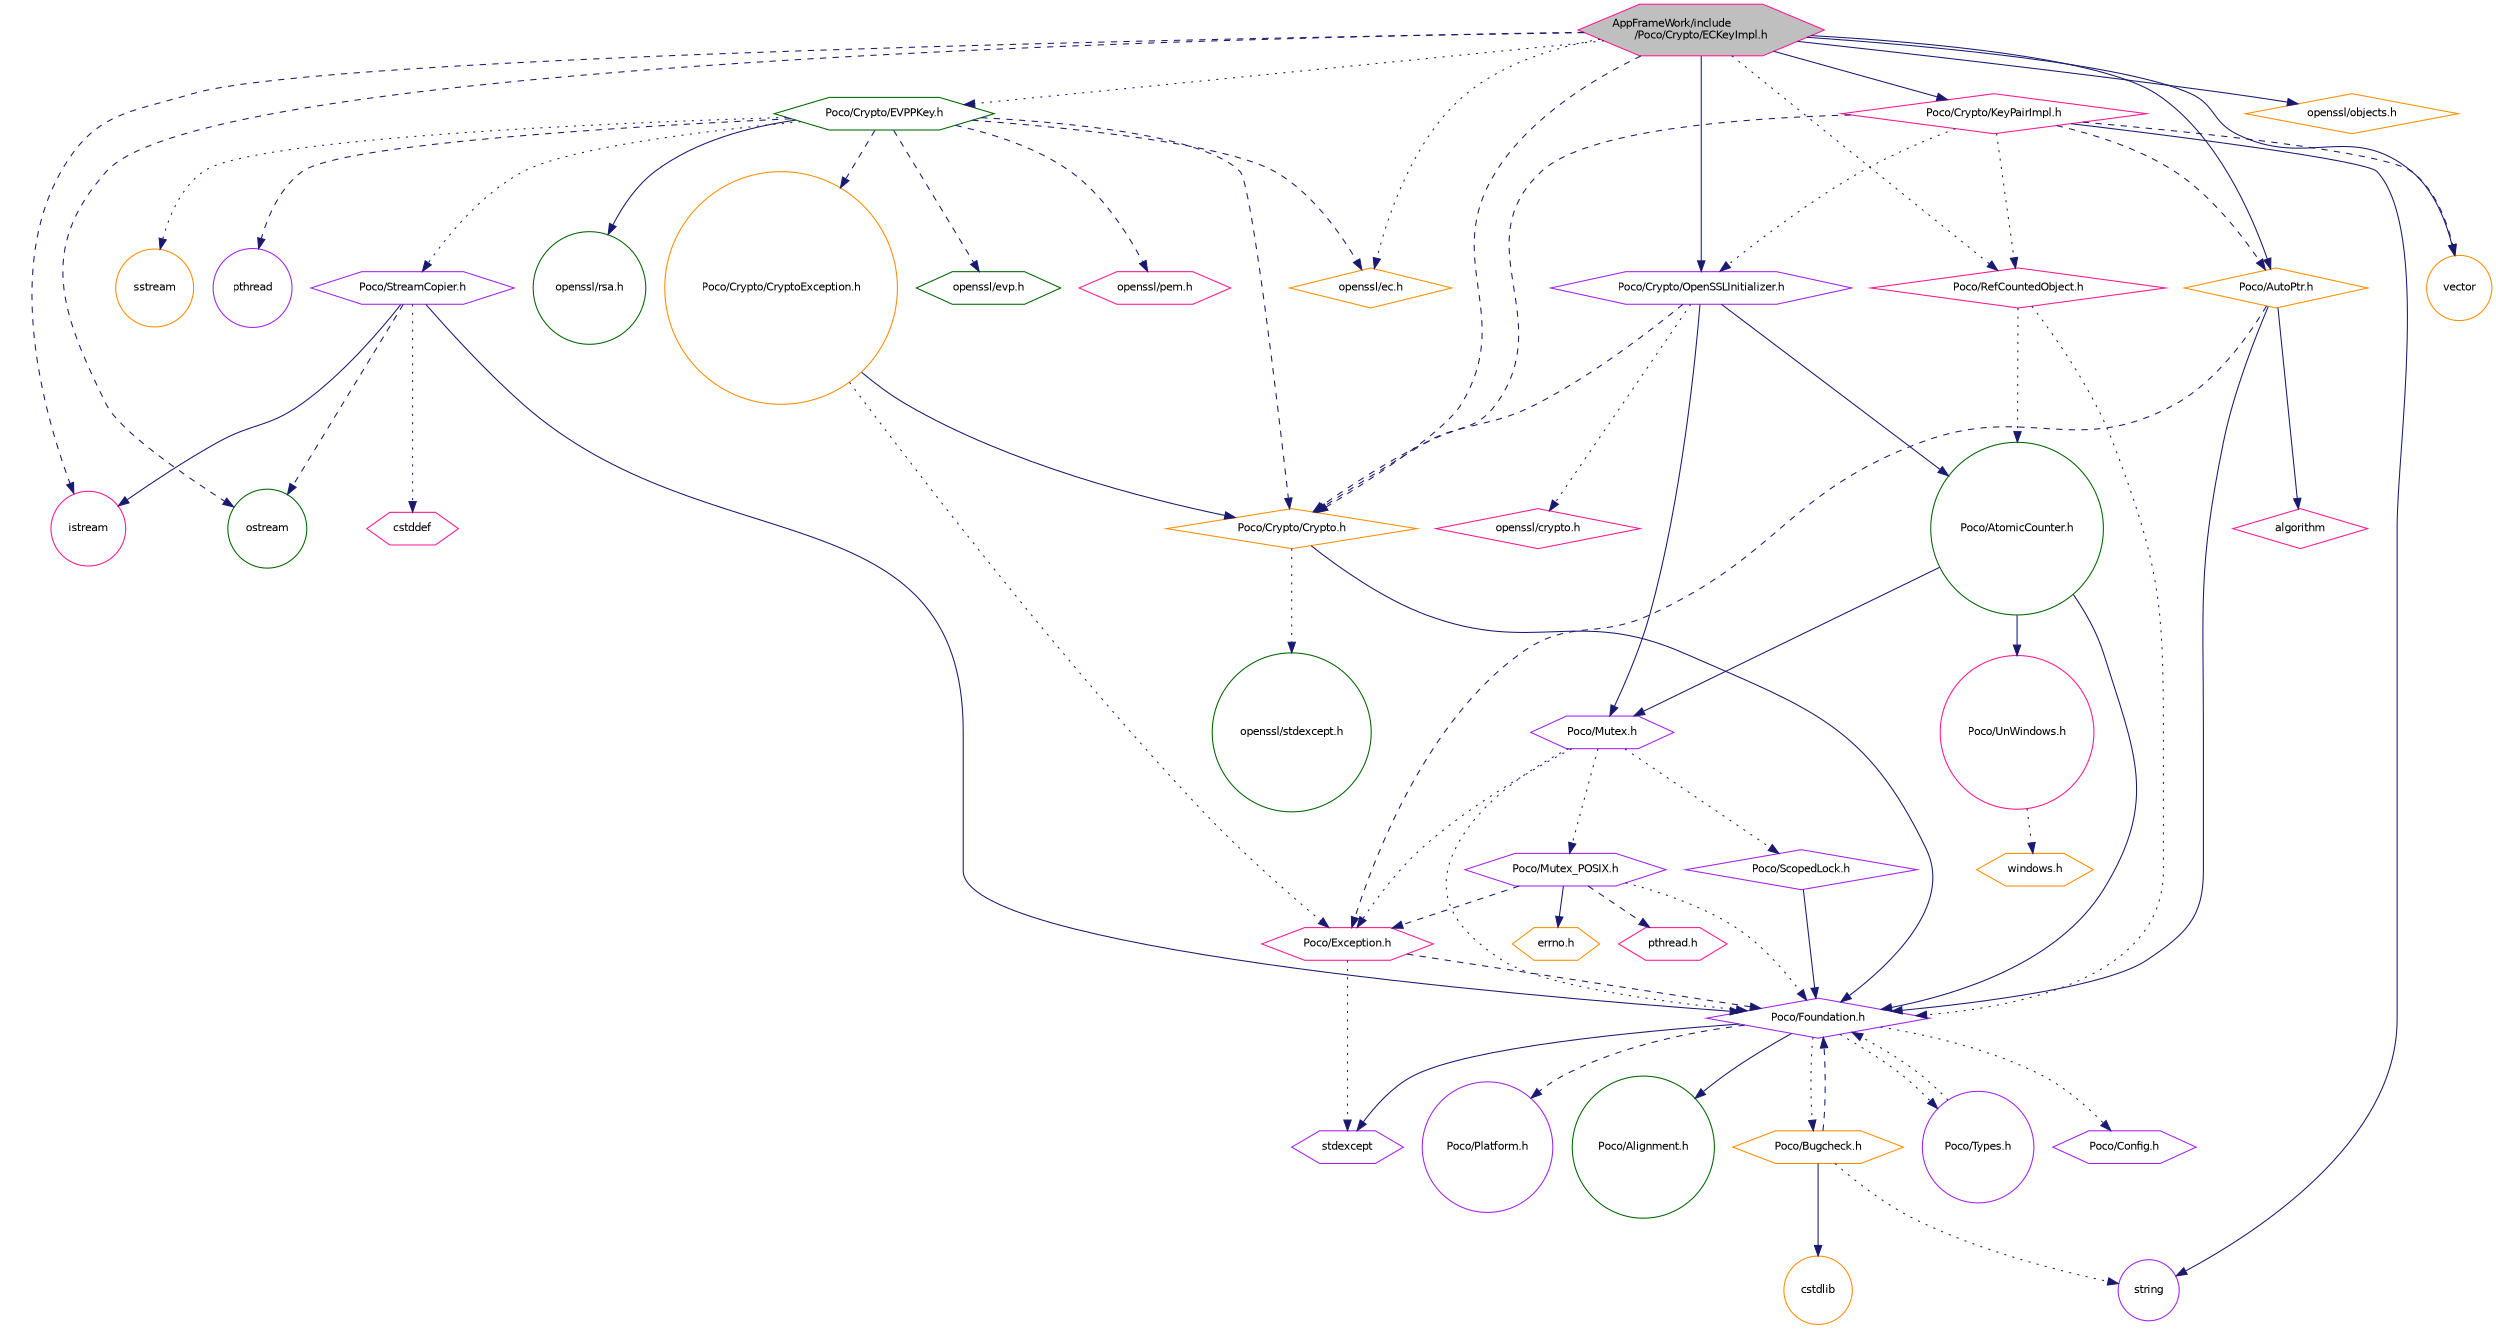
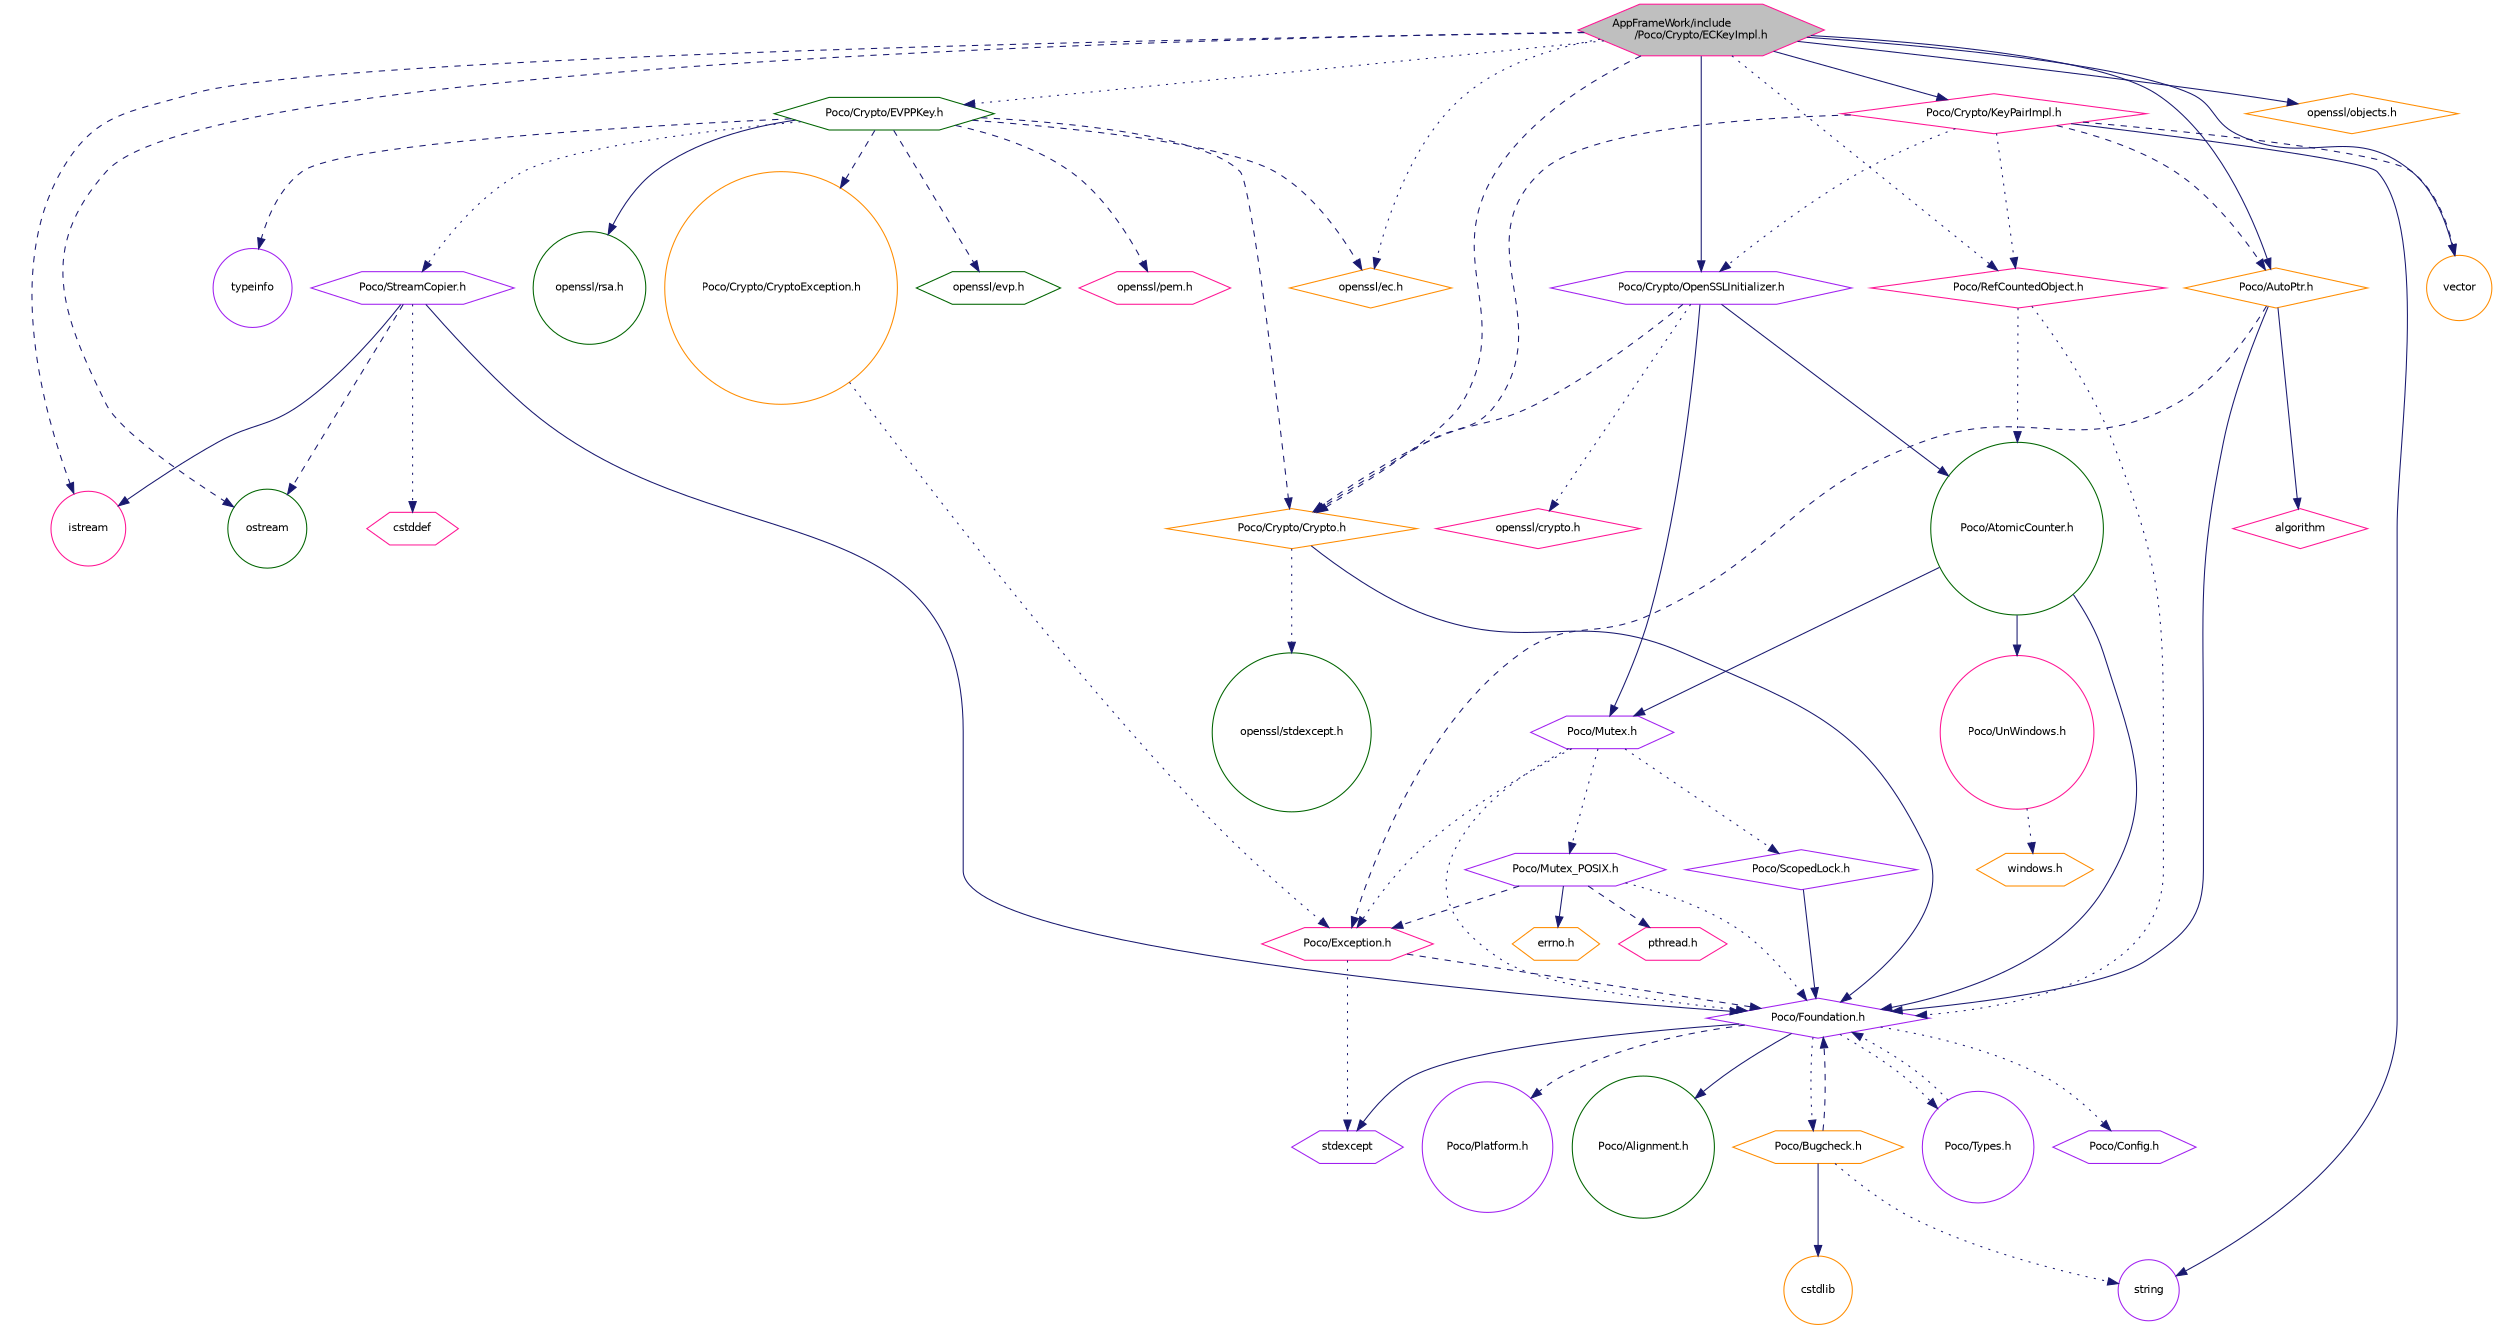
(155, 288) -> none
(253, 288) -> (253, 288)
(1035, 463) -> none
